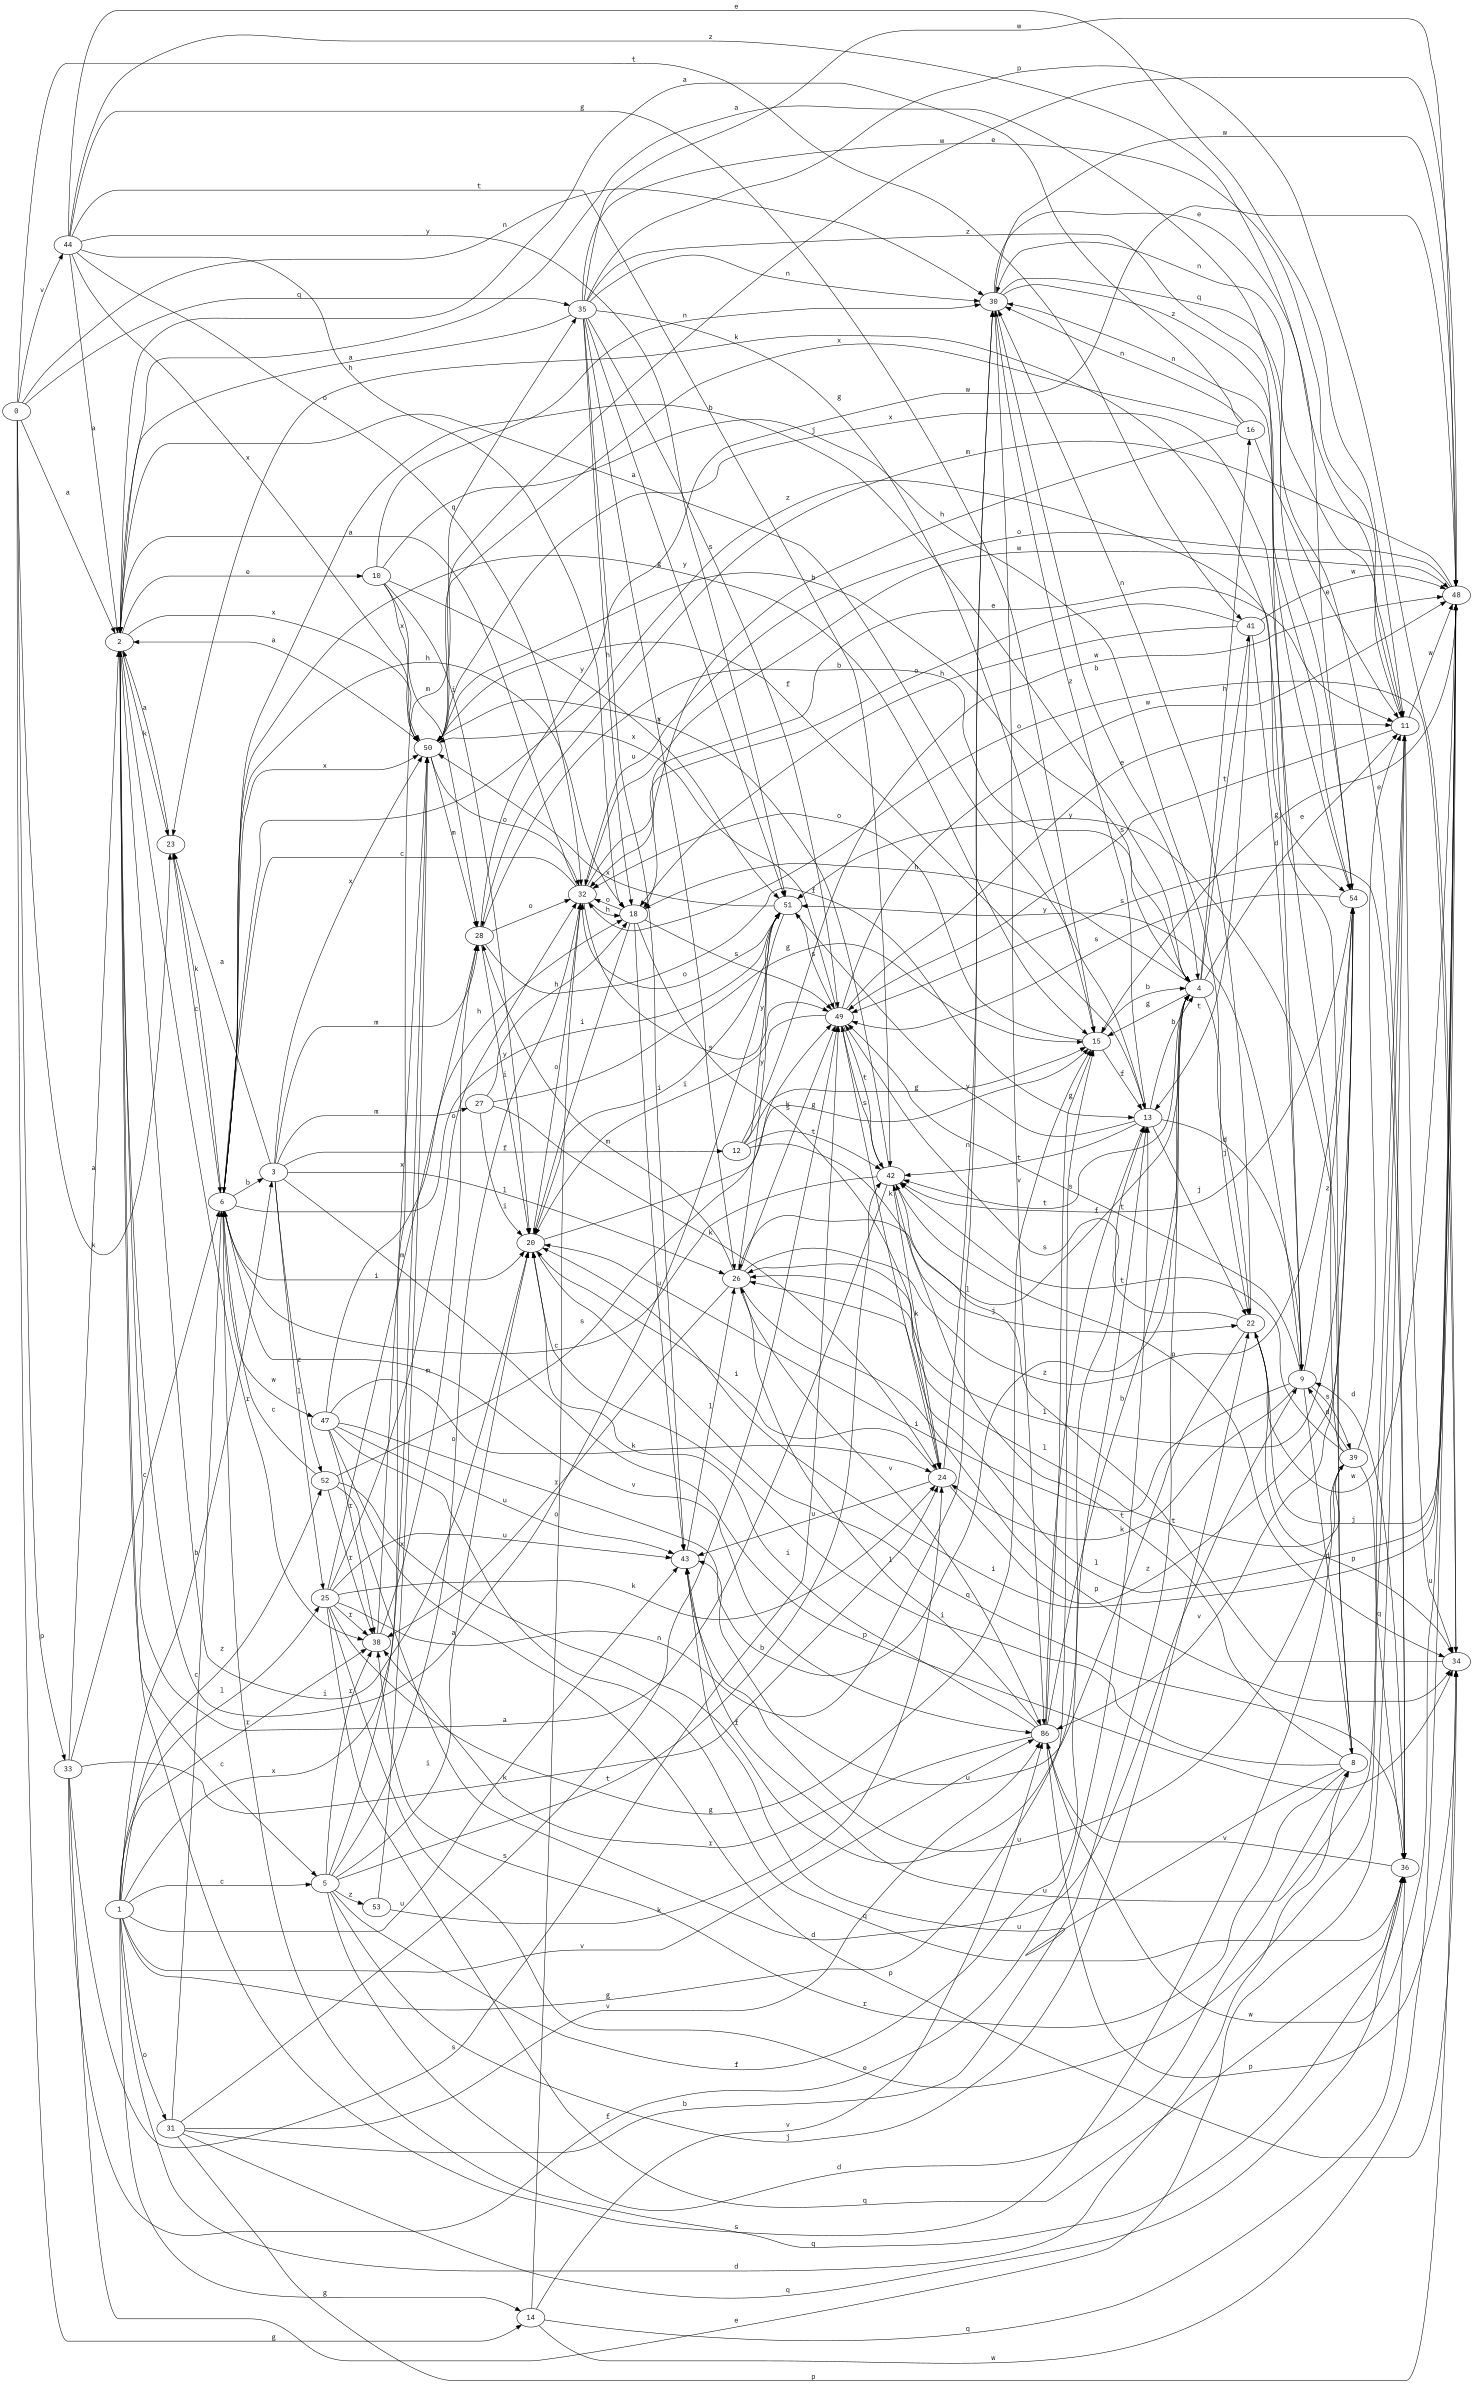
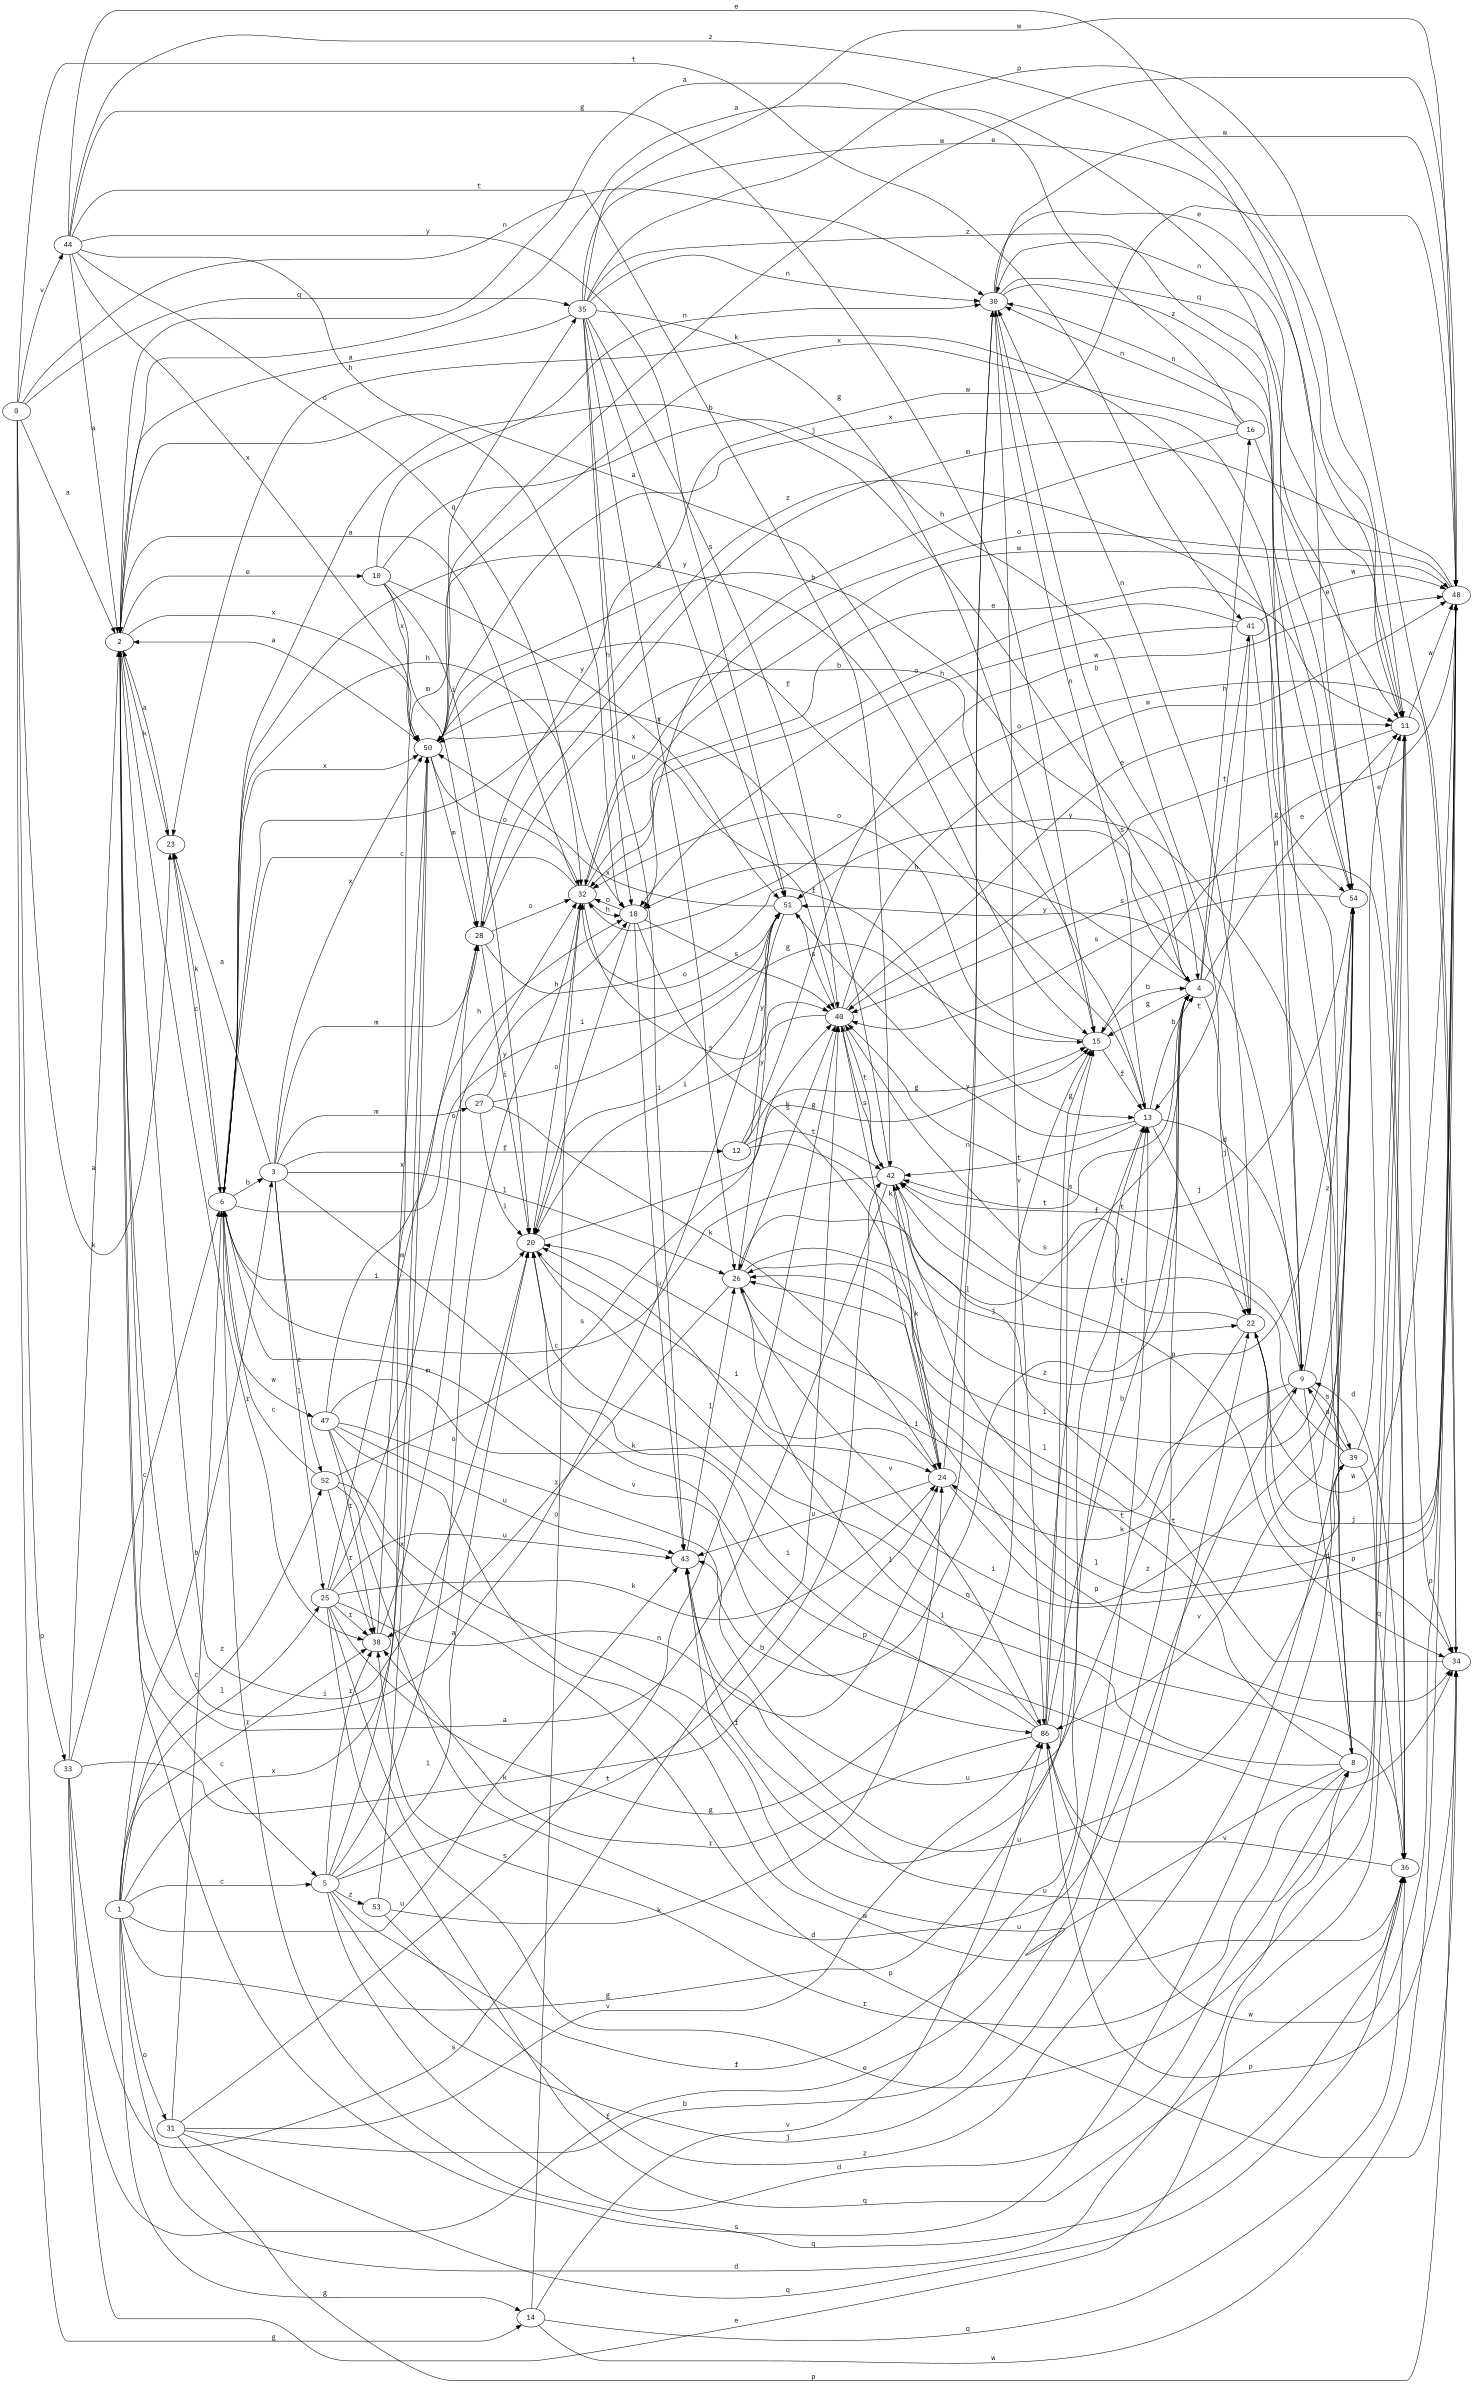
(1071, 681) -> (1071, 681)
(839, 1017) -> (839, 1017)
(586, 1129) -> none
(1431, 1581) -> (1431, 1581)
none -> (1177, 1883)
(865, 1916) -> (865, 1916)
(589, 1950) -> none
